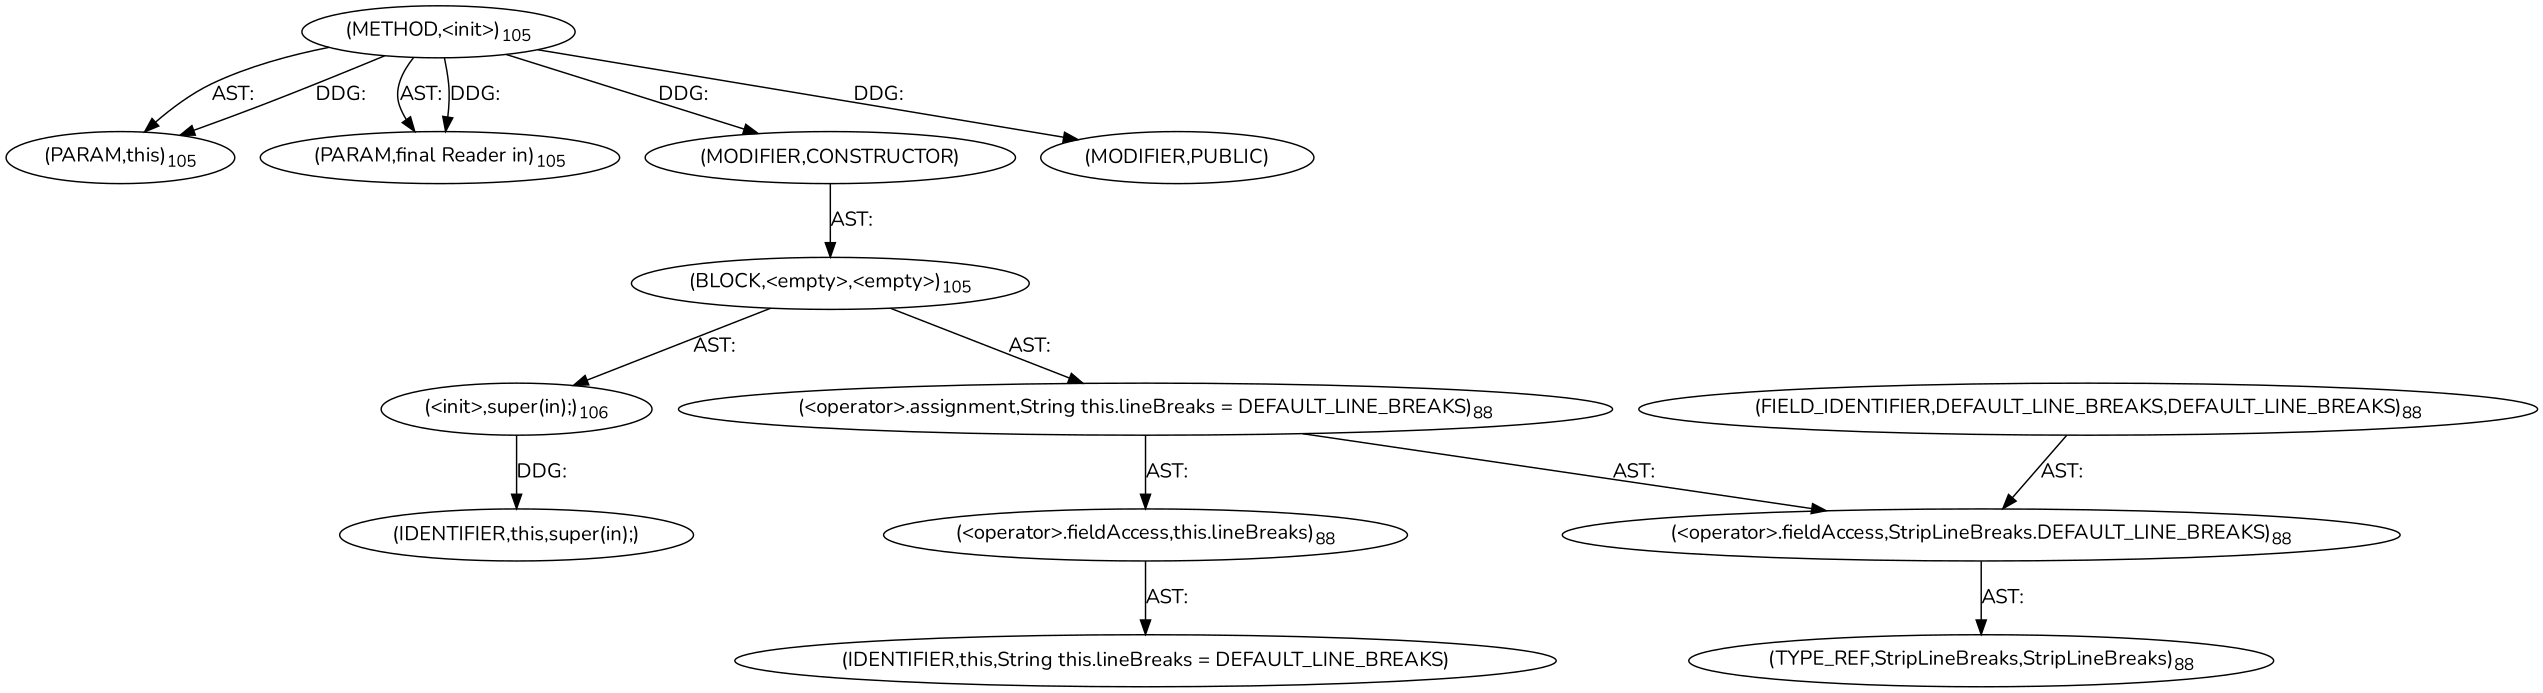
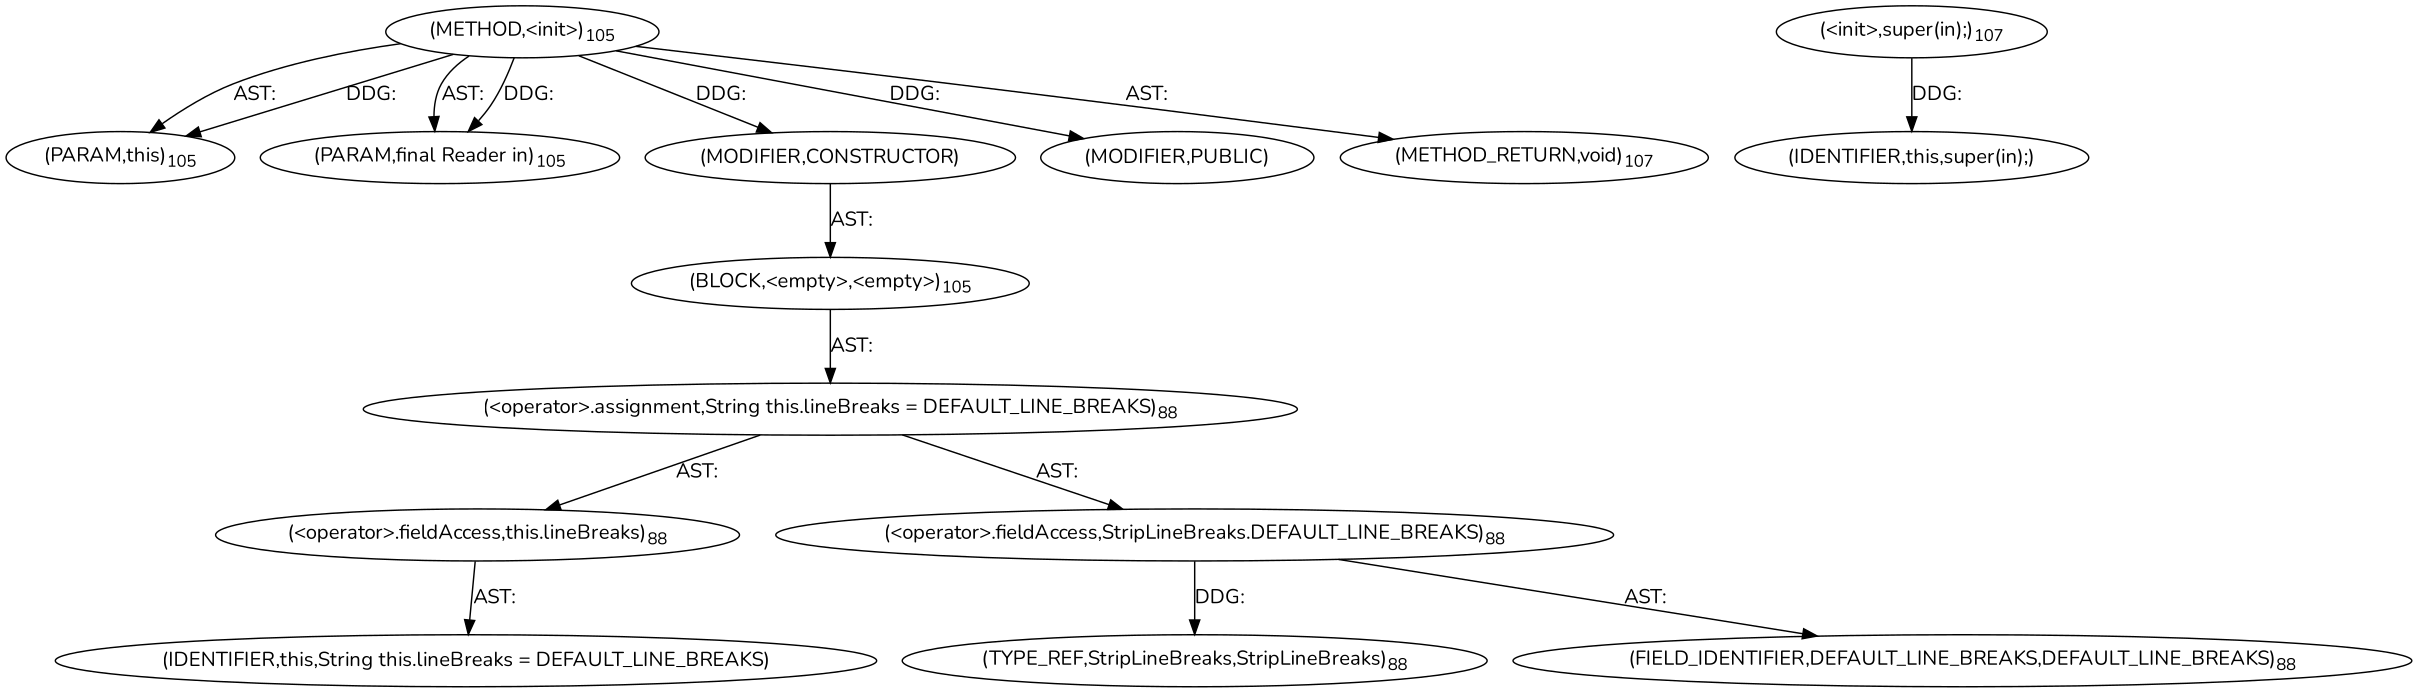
none -> (1524, 158)
(679, 344) -> none
(594, 407) -> (1989, 30)
(2040, 467) -> (1571, 597)
(2006, 598) -> (1223, 598)
